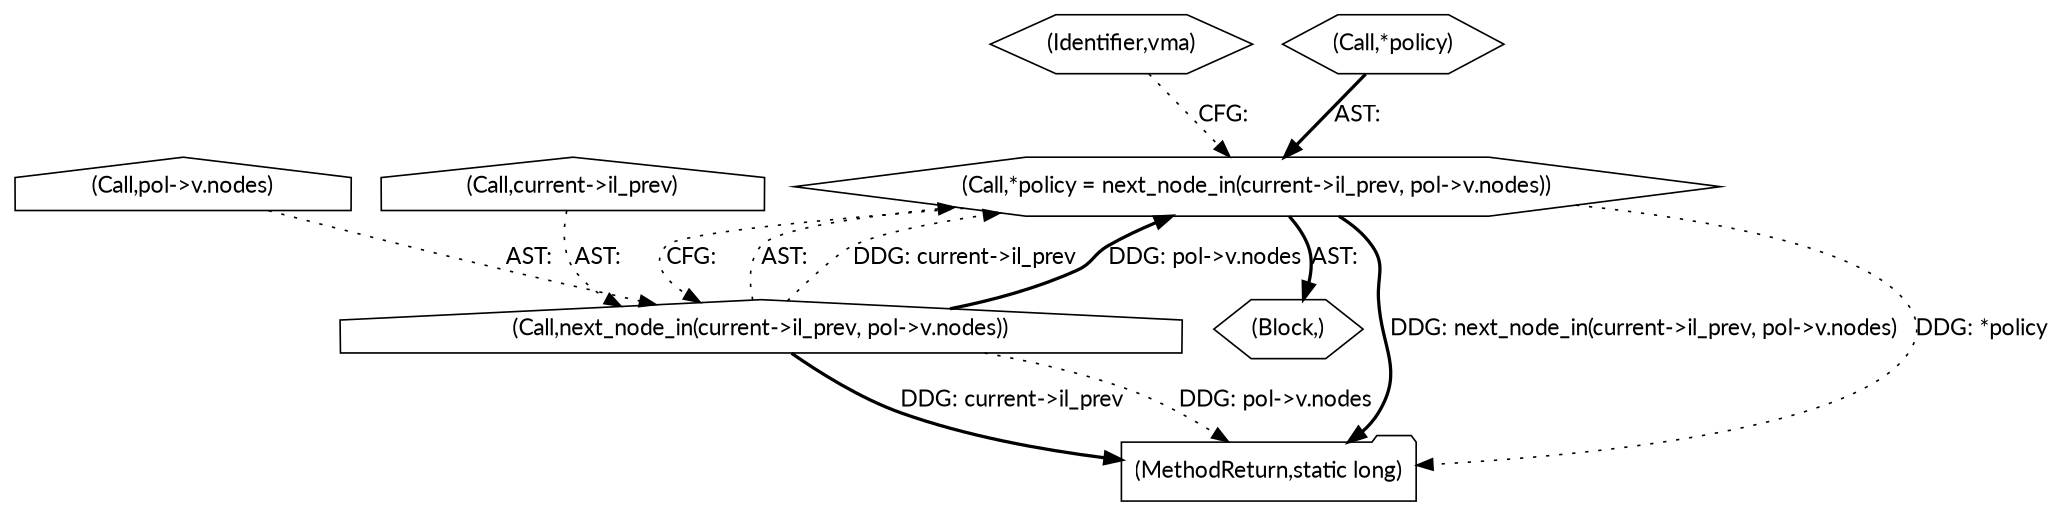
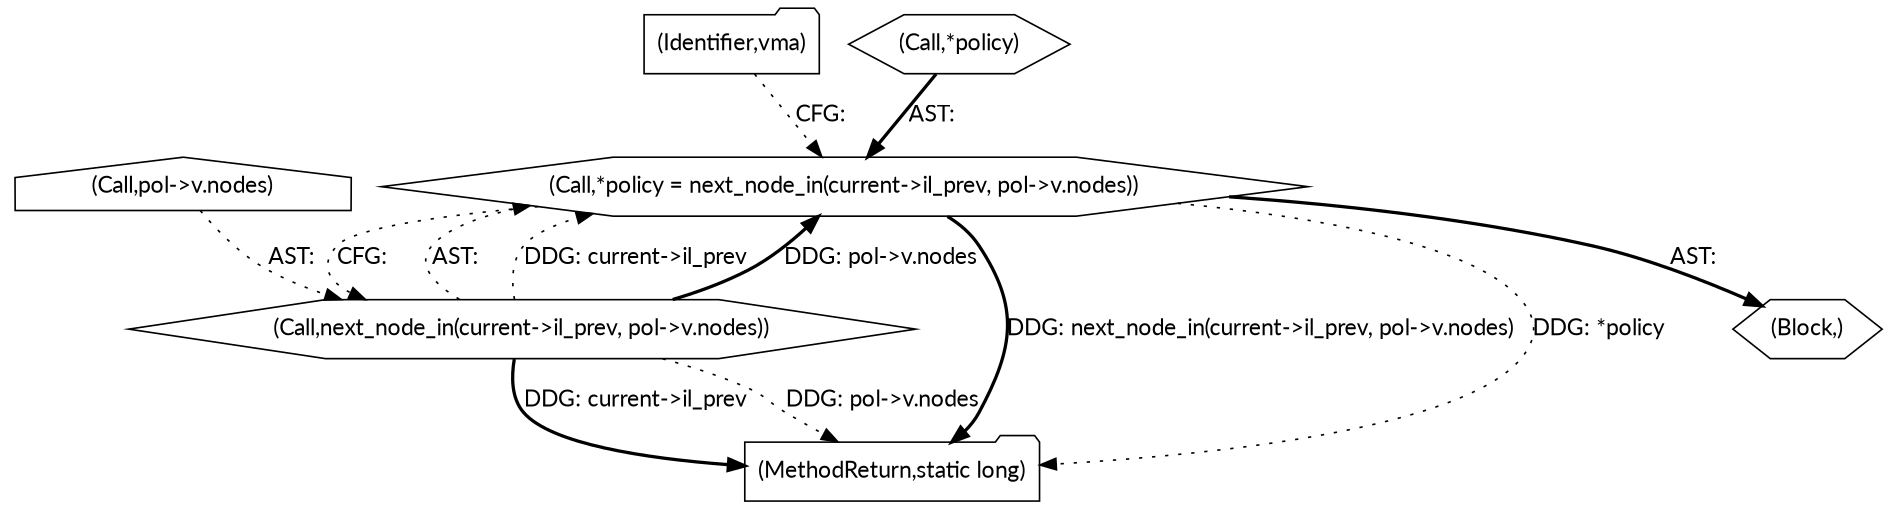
(1121, 44) -> (732, 44)
(573, 187) -> none
(761, 329) -> (522, 329)
